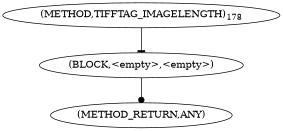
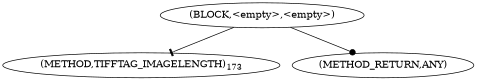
(234, 14) -> (234, 64)
(141, 39) -> (204, 39)
